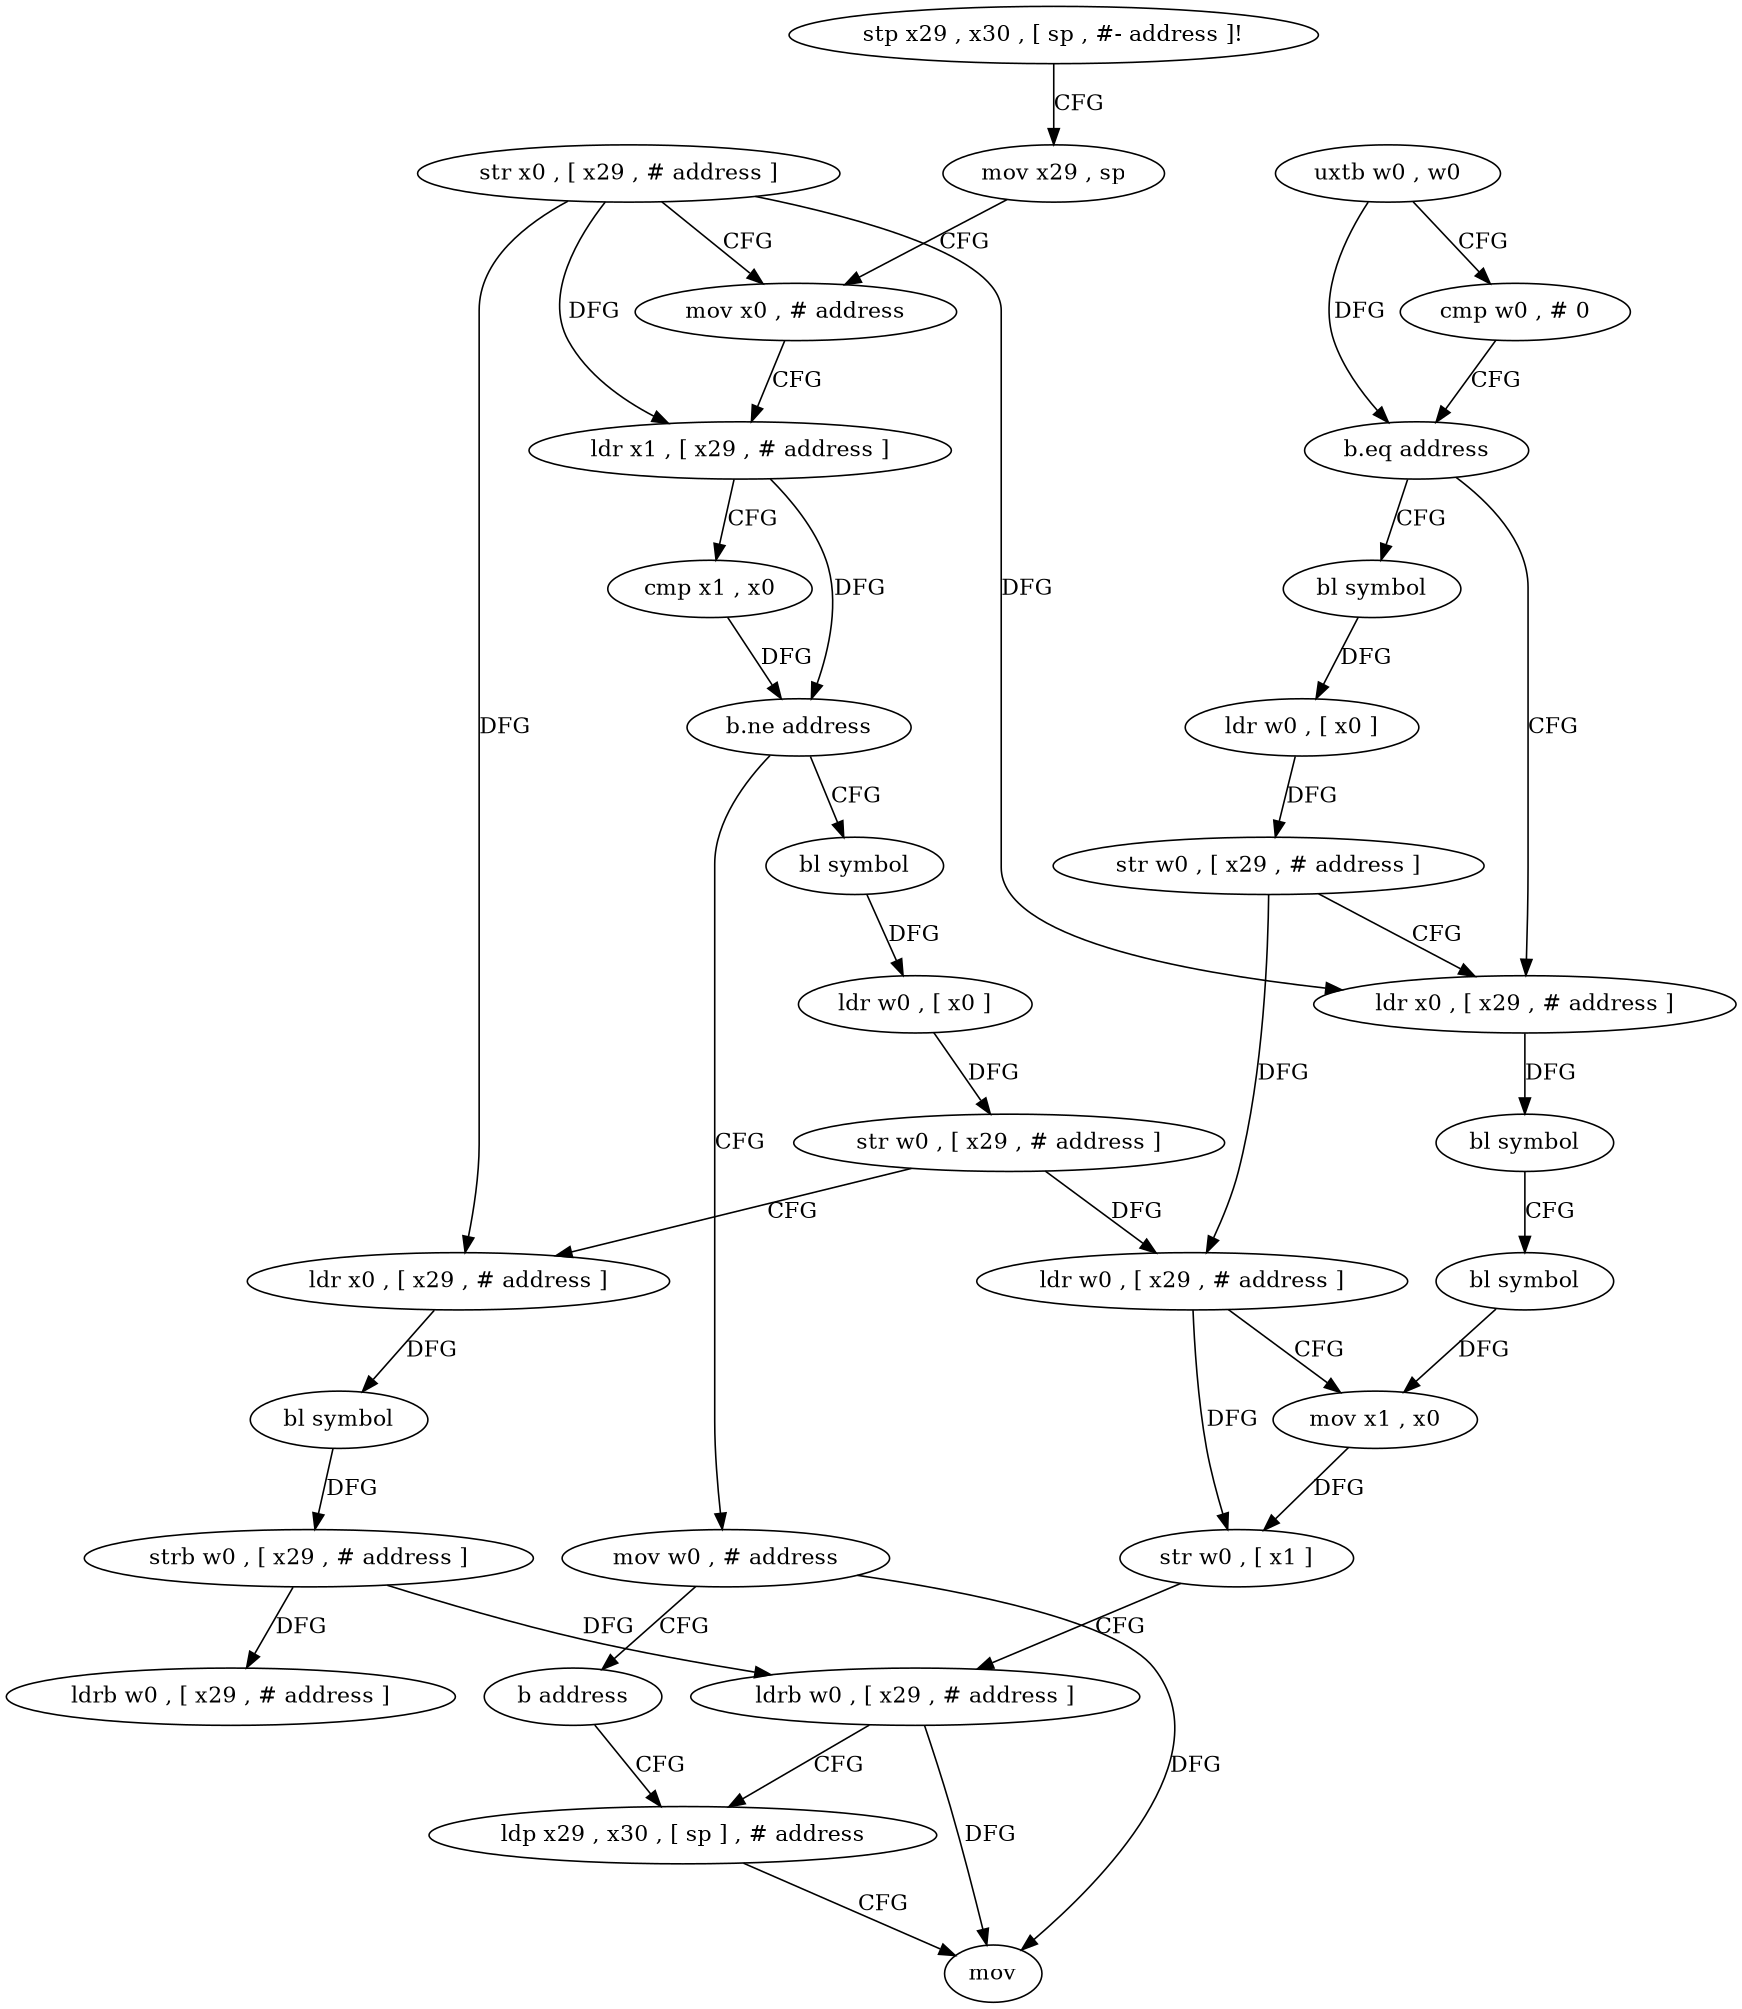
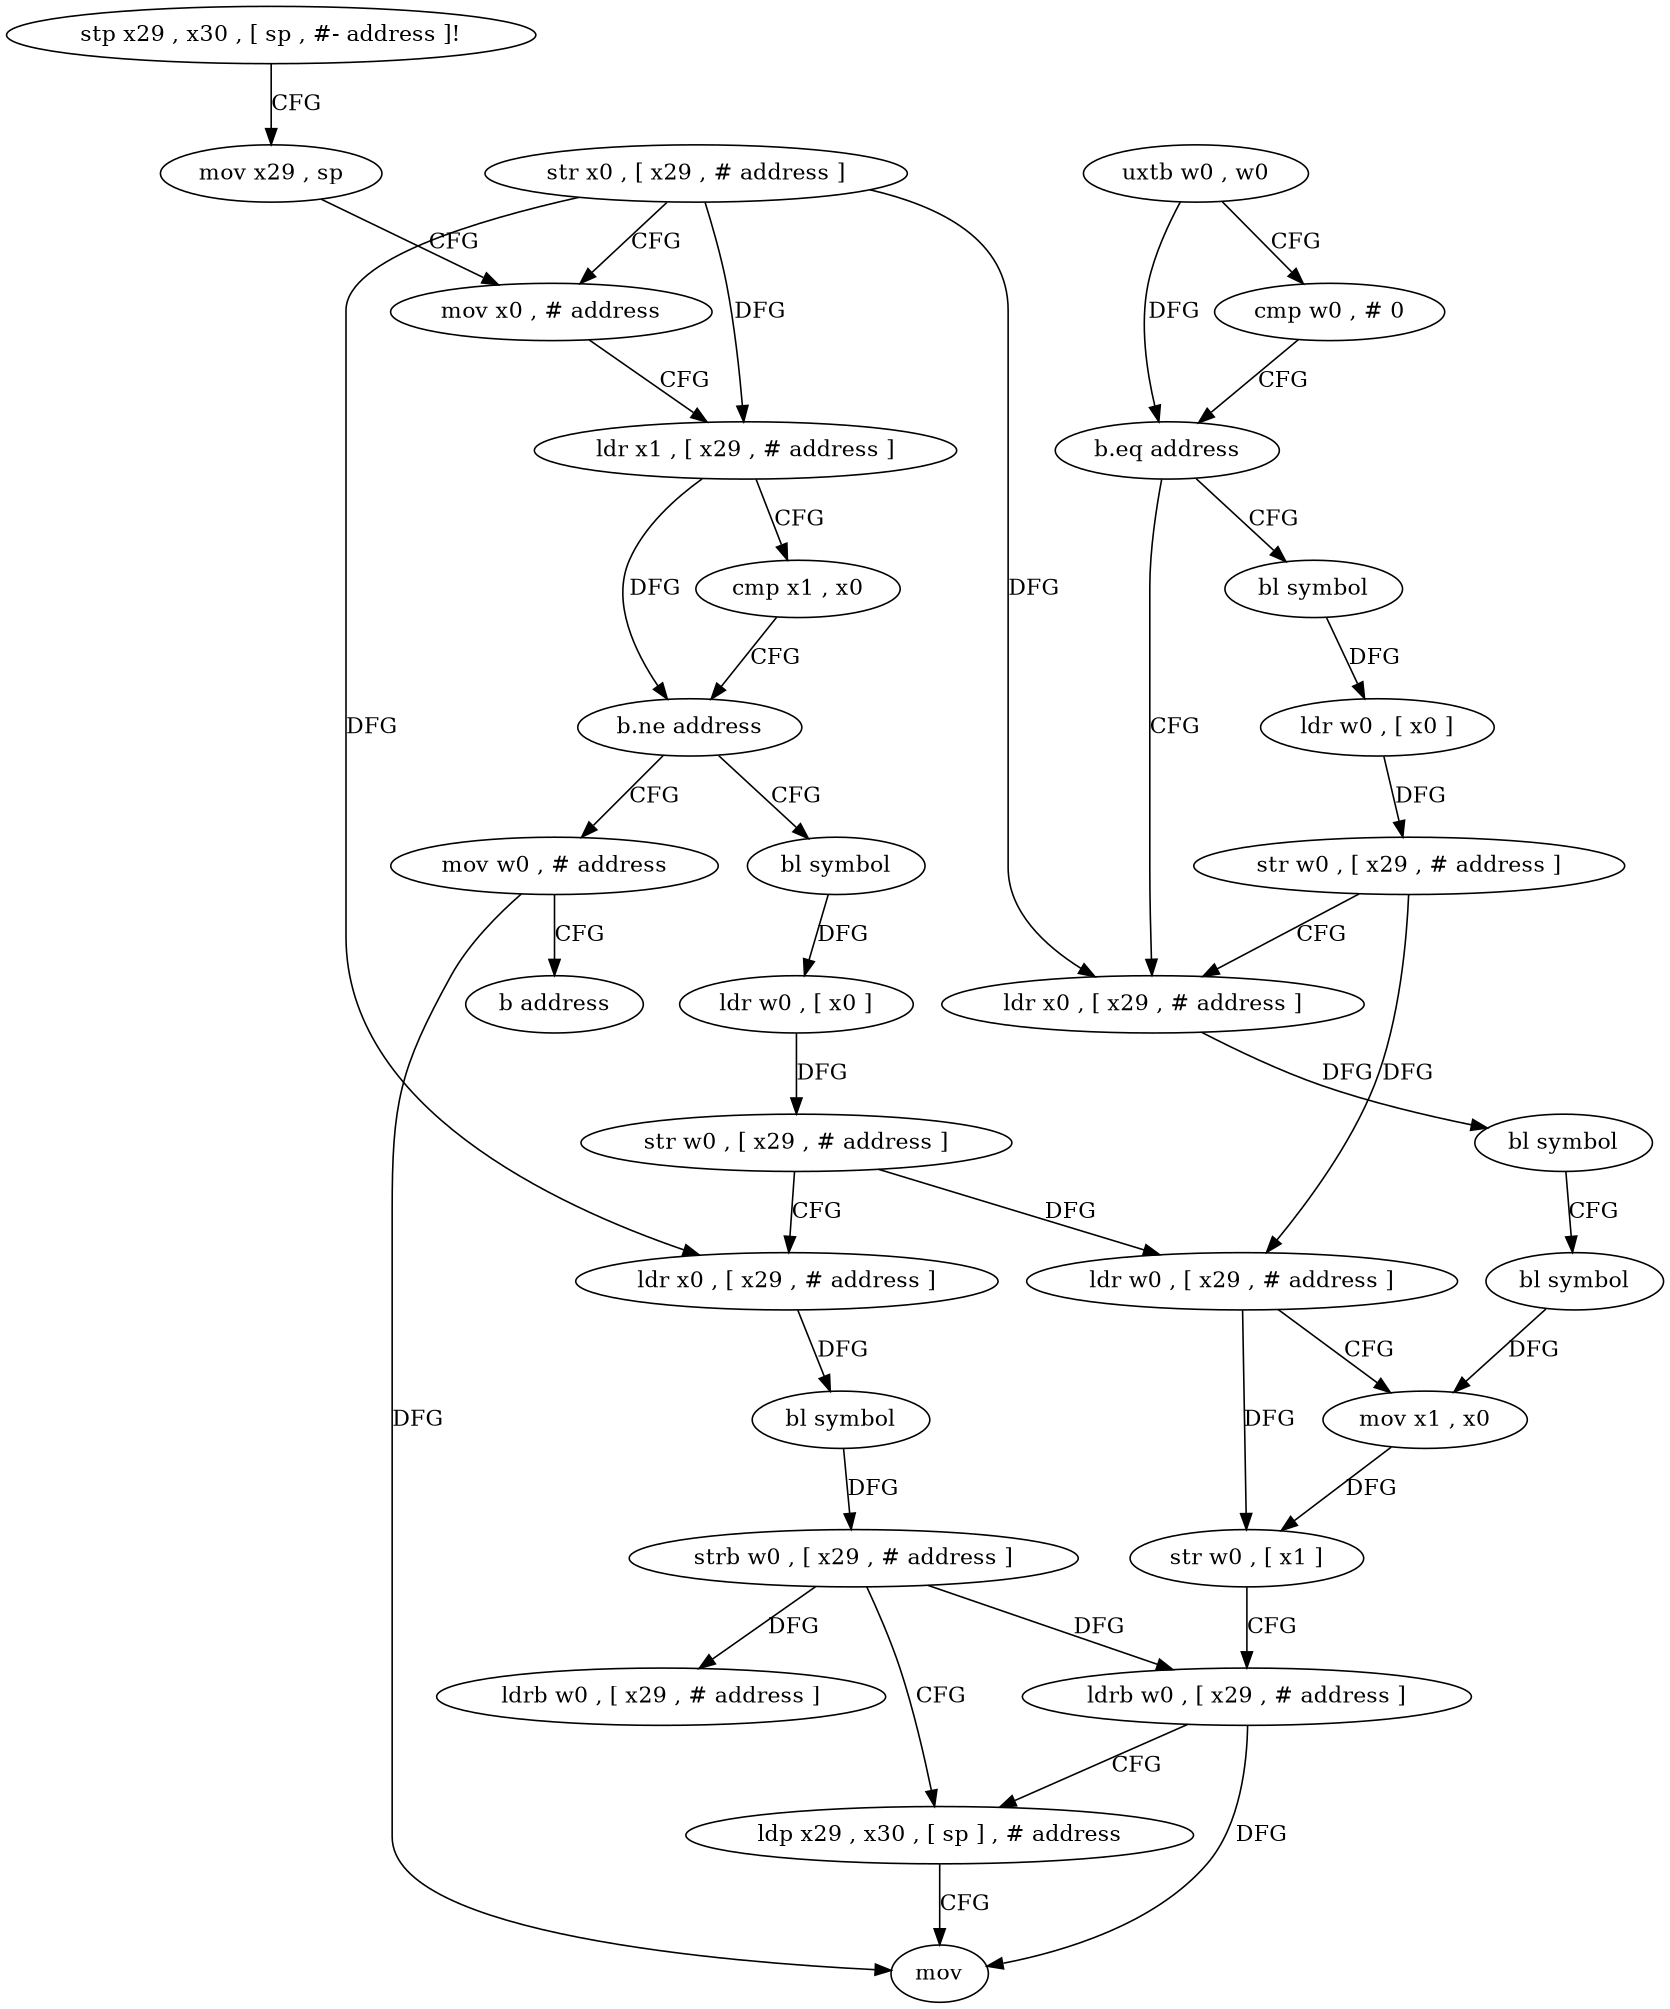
(787, 658) -> (776, 658)
(623, 1760) -> (906, 1687)
